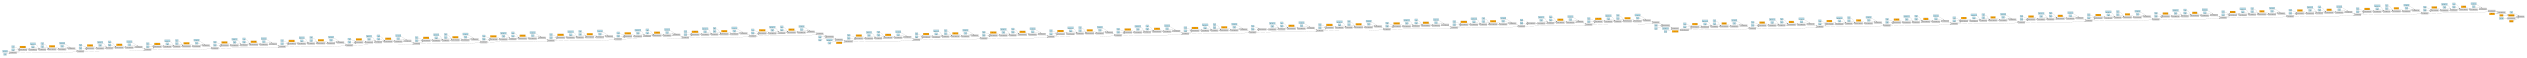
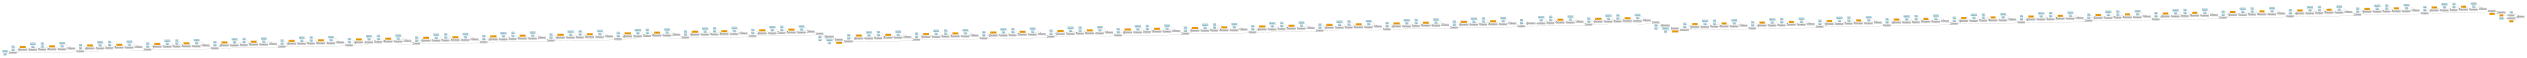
(2511, 15) -> (2511, 15)
none -> (1262, 26)
